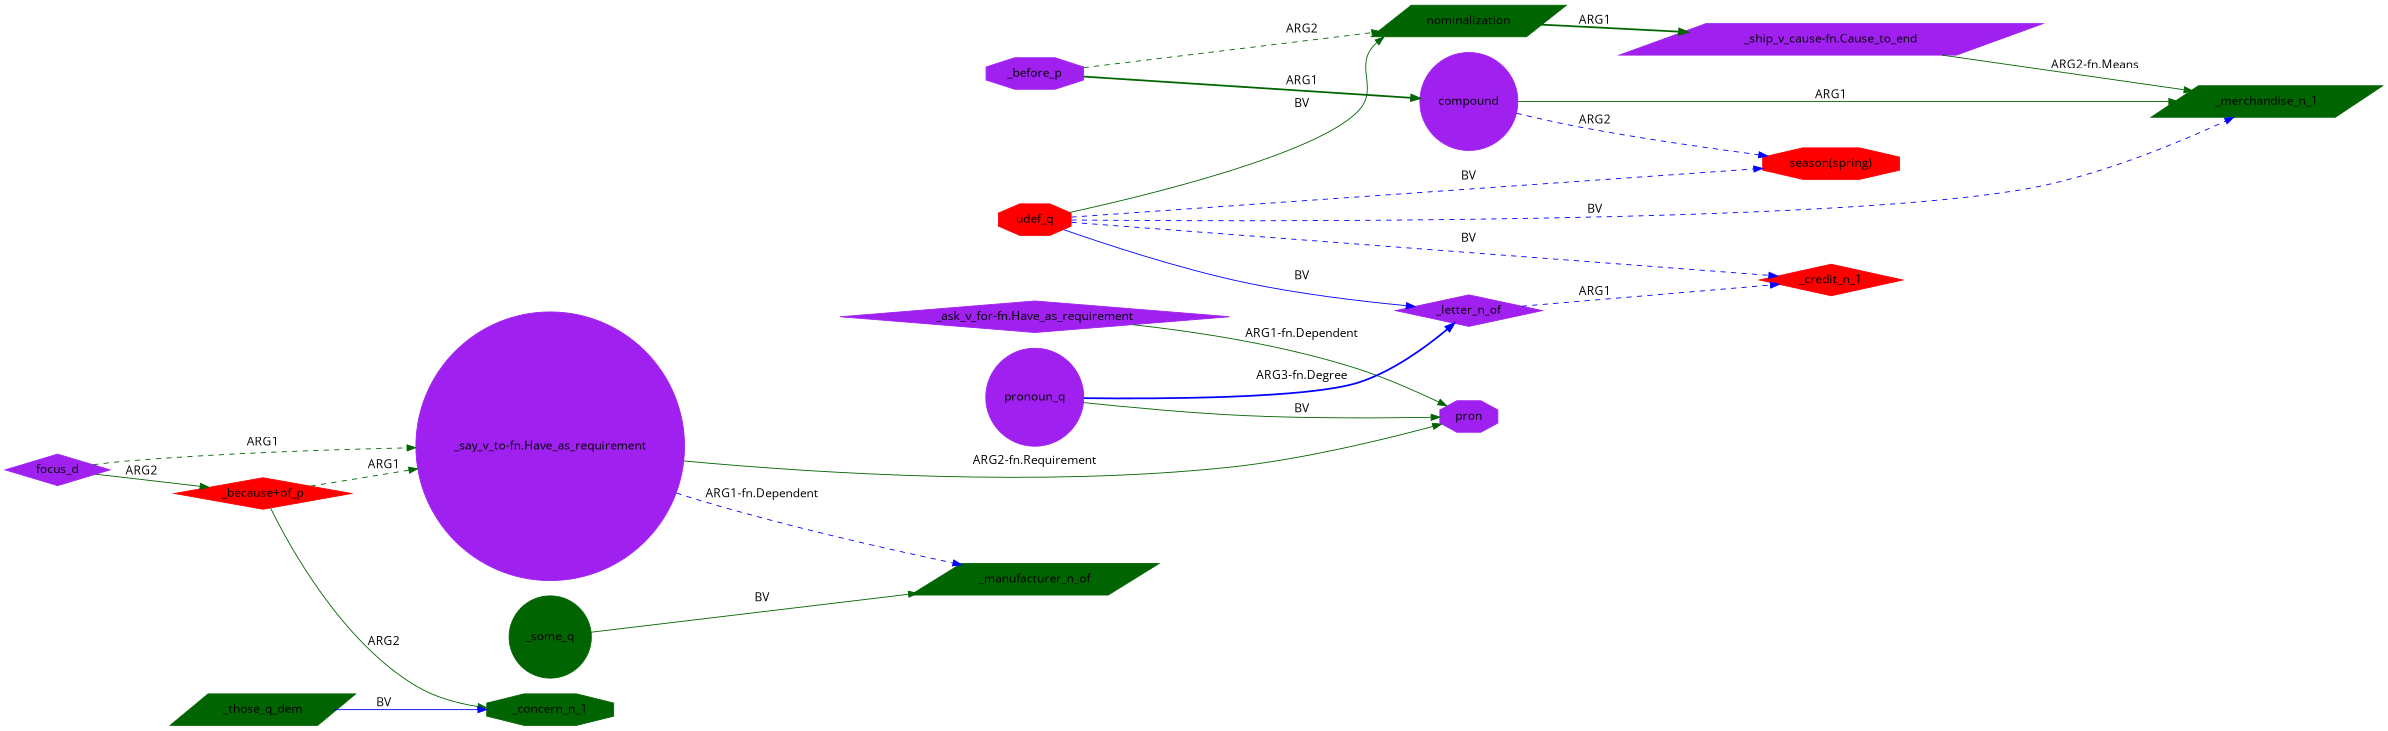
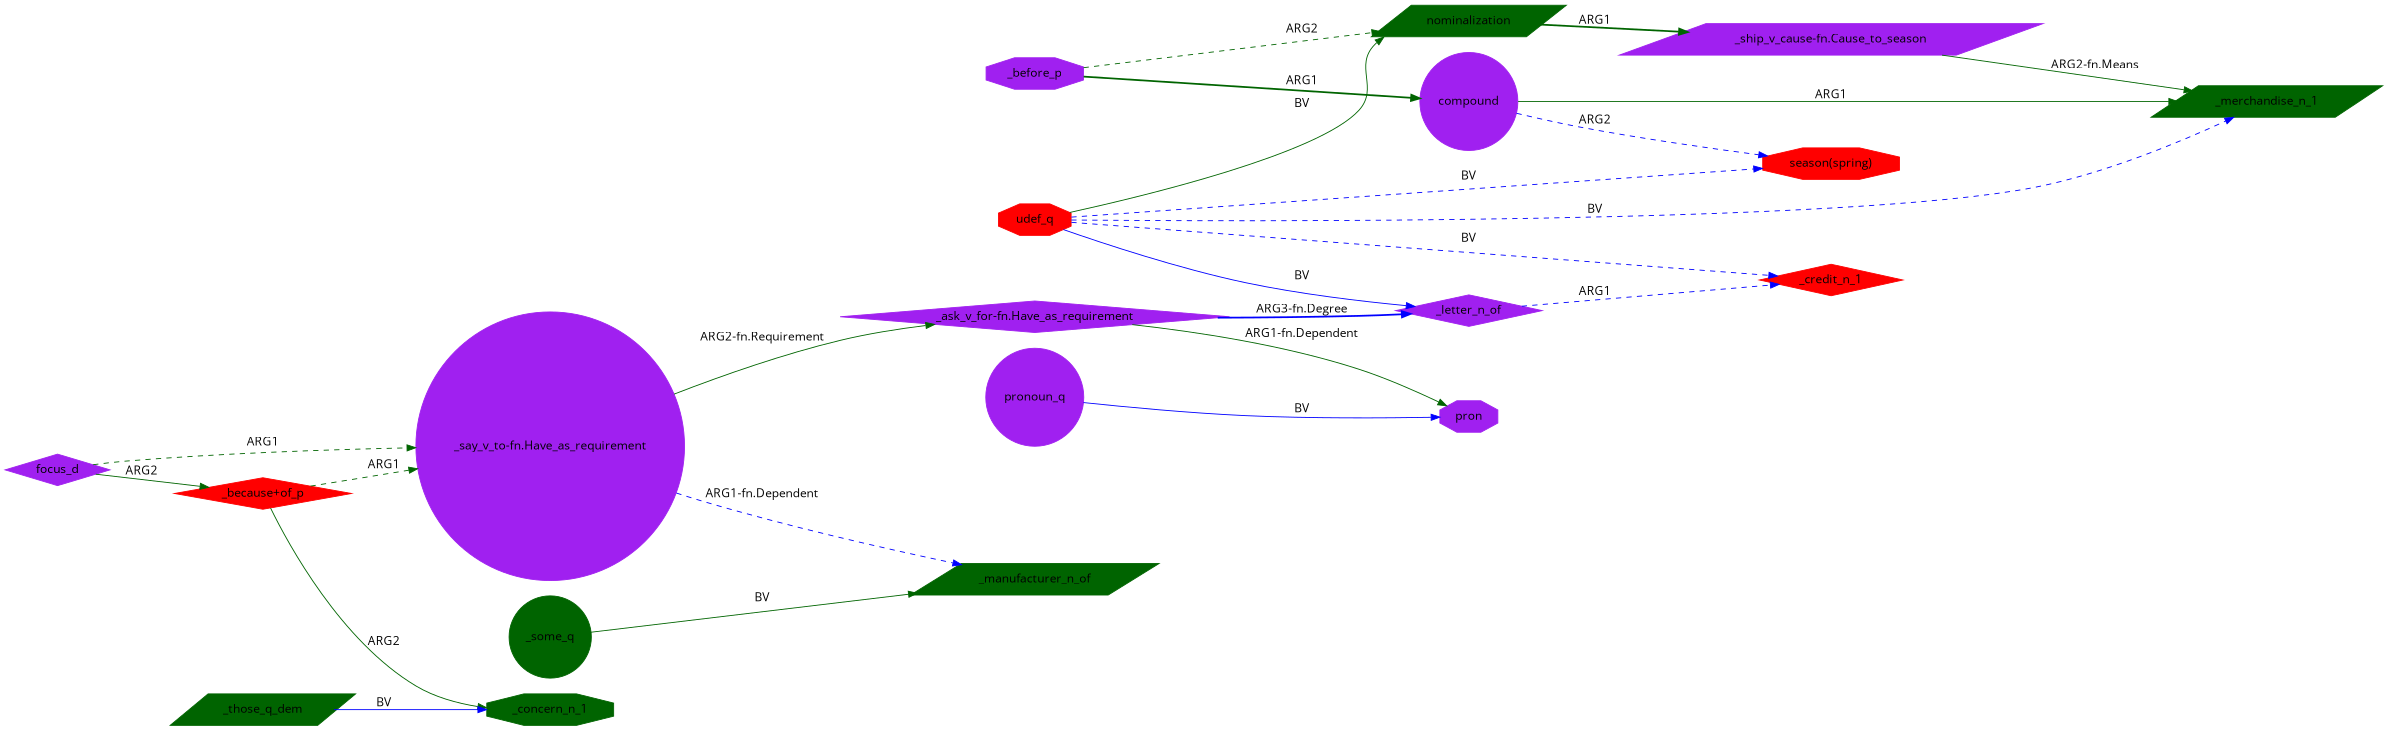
(1831, 39) -> (1831, 39)
(1274, 394) -> (1310, 317)
(1257, 416) -> (1257, 416)
(1060, 477) -> (798, 352)
